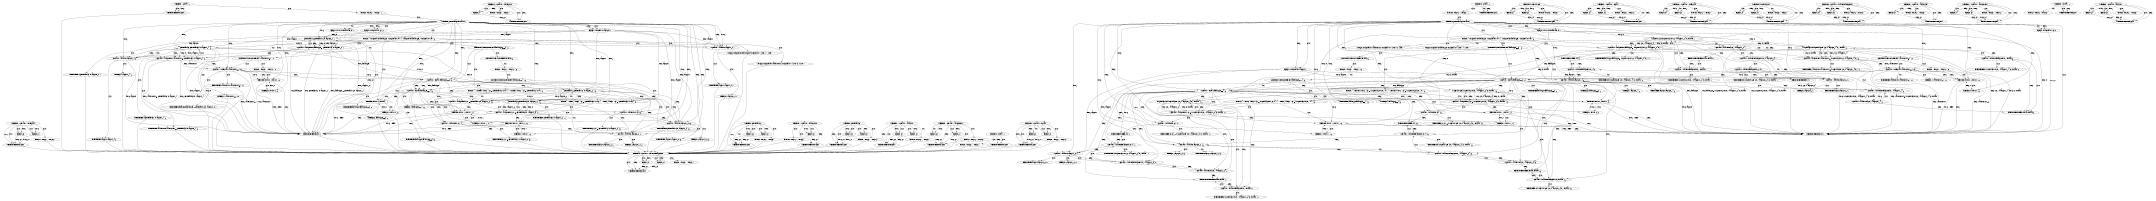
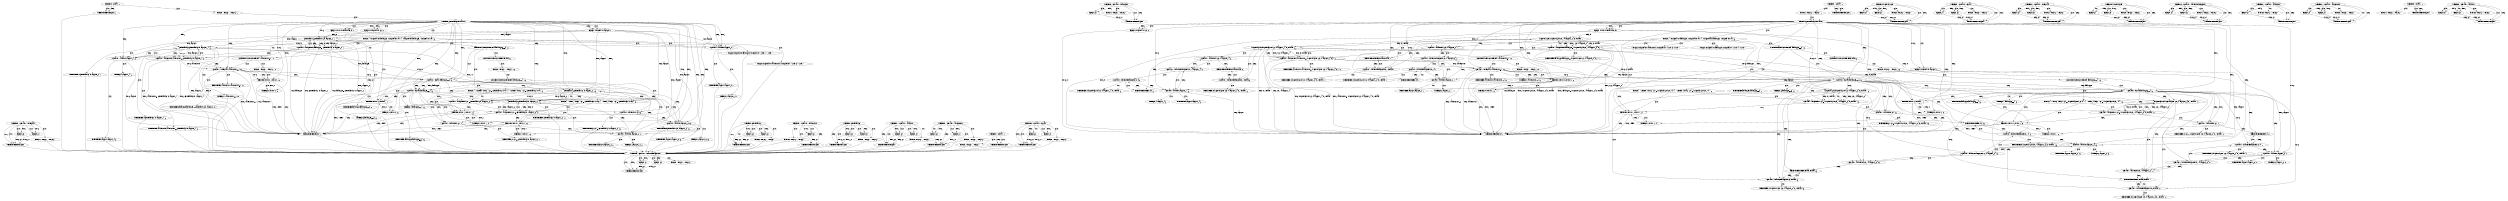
none -> (1239, 52)
